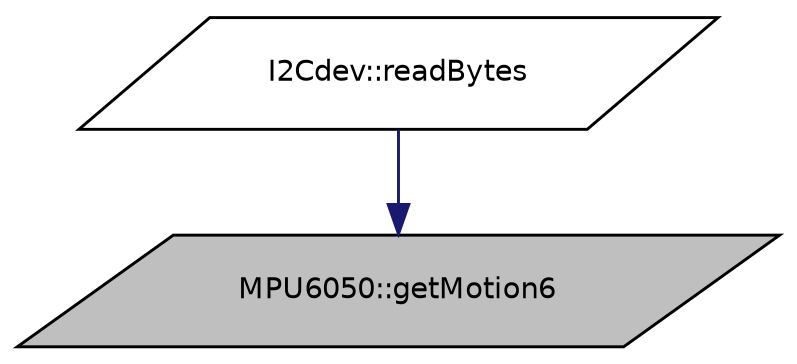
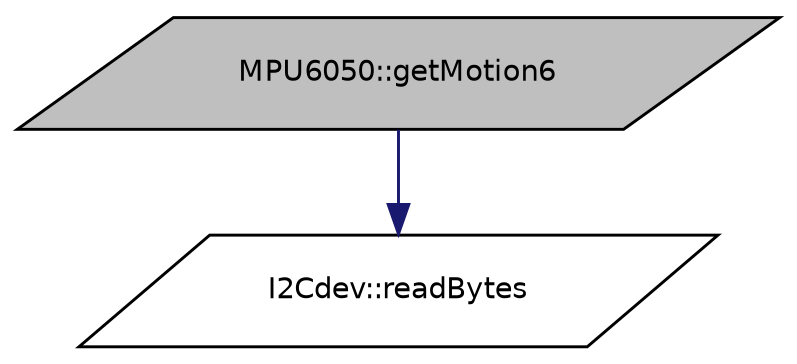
(398, 167) -> (398, 167)
